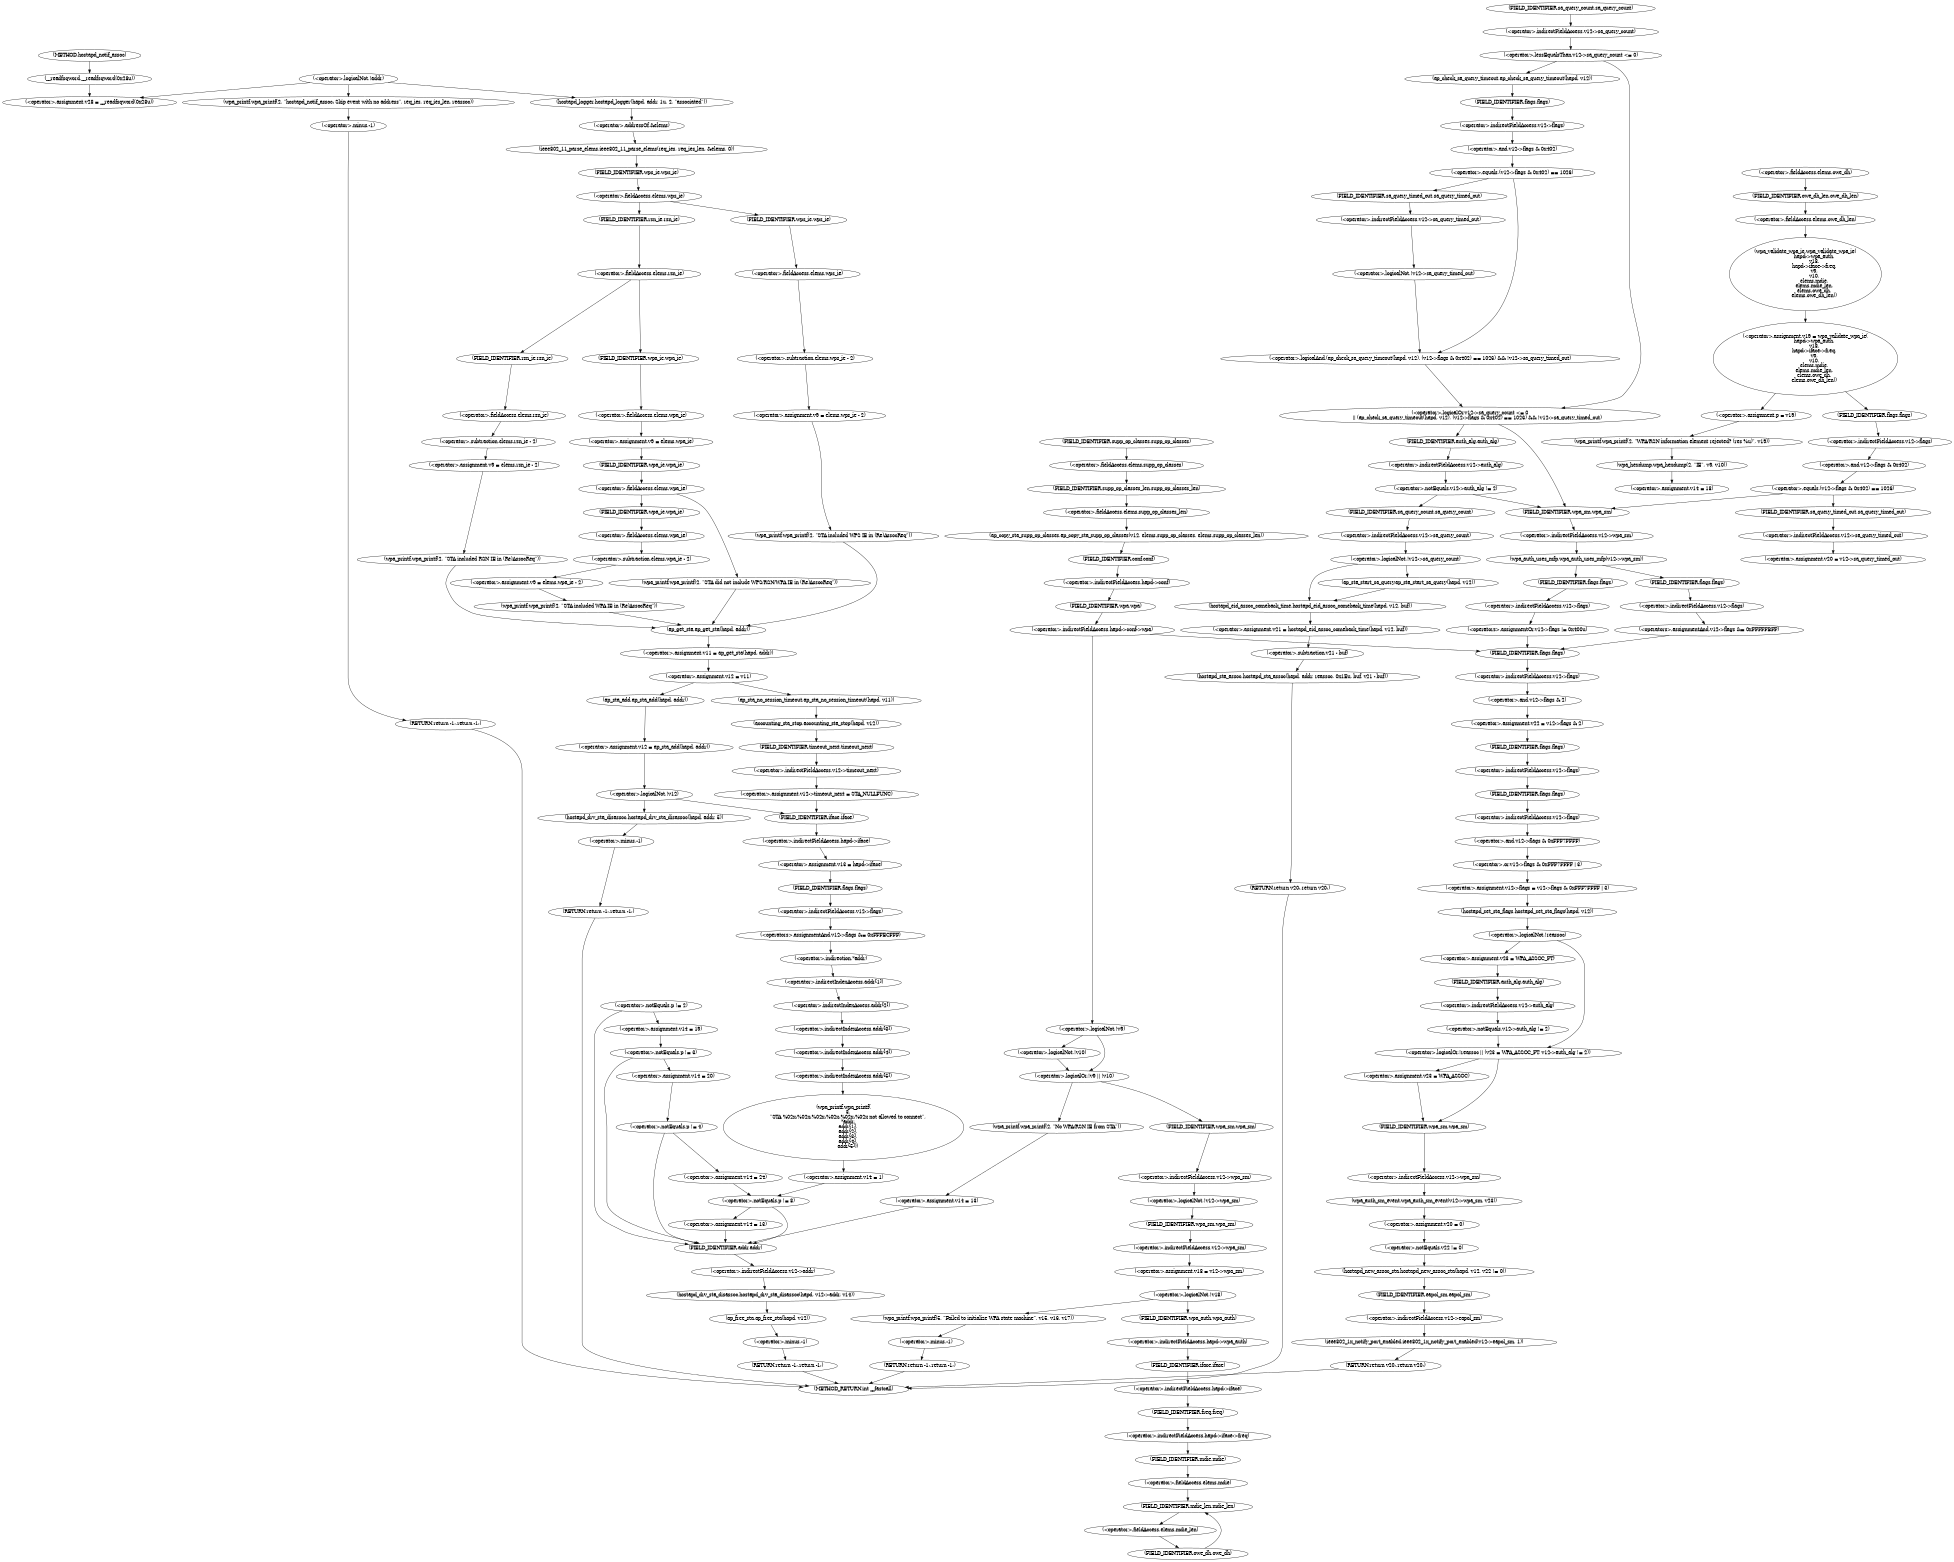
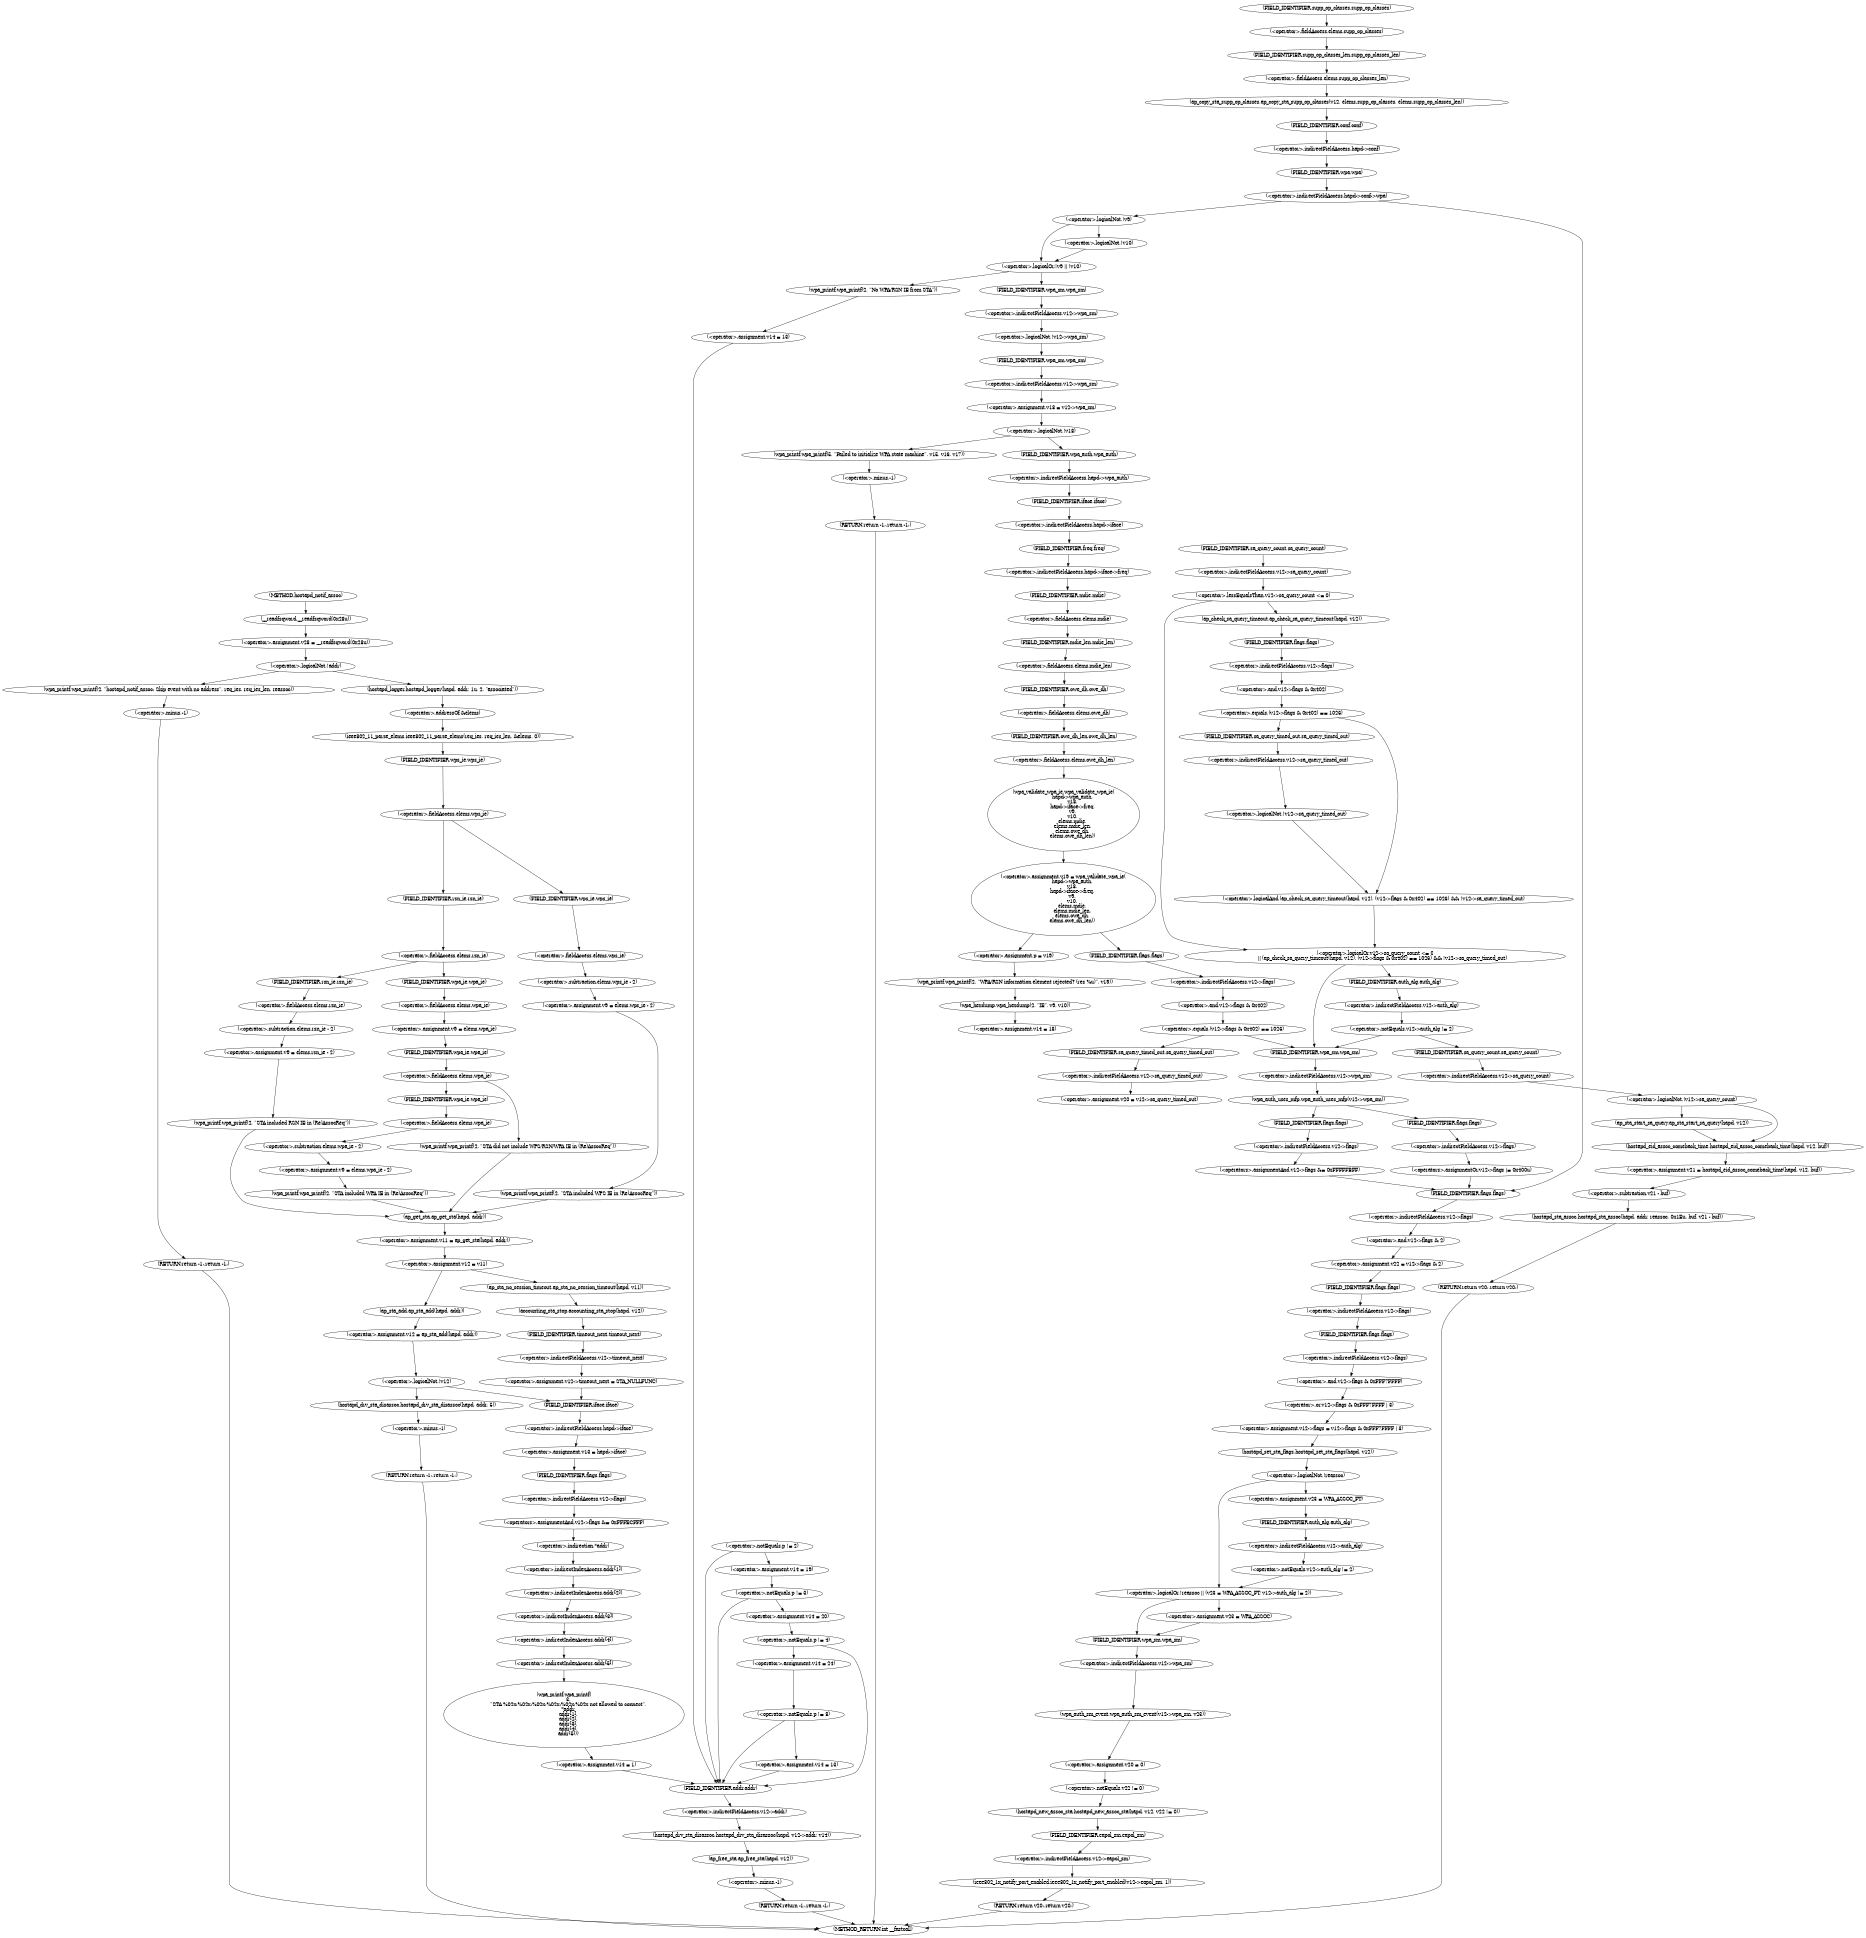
(227, 90) -> (306, 653)
(803, 1189) -> (657, 1777)
(1221, 1532) -> (1064, 700)
